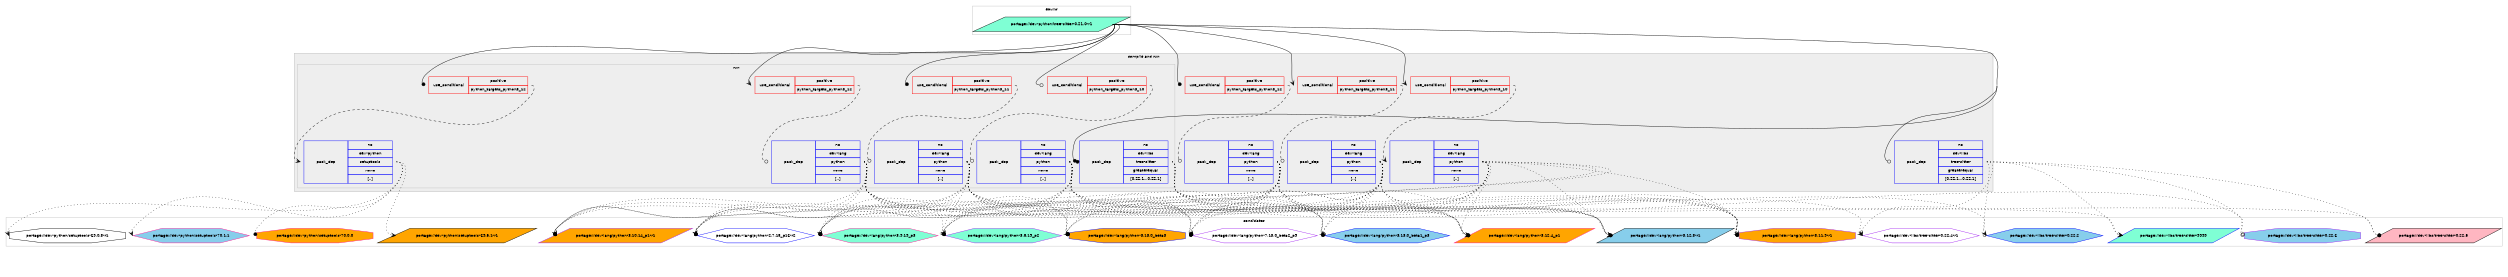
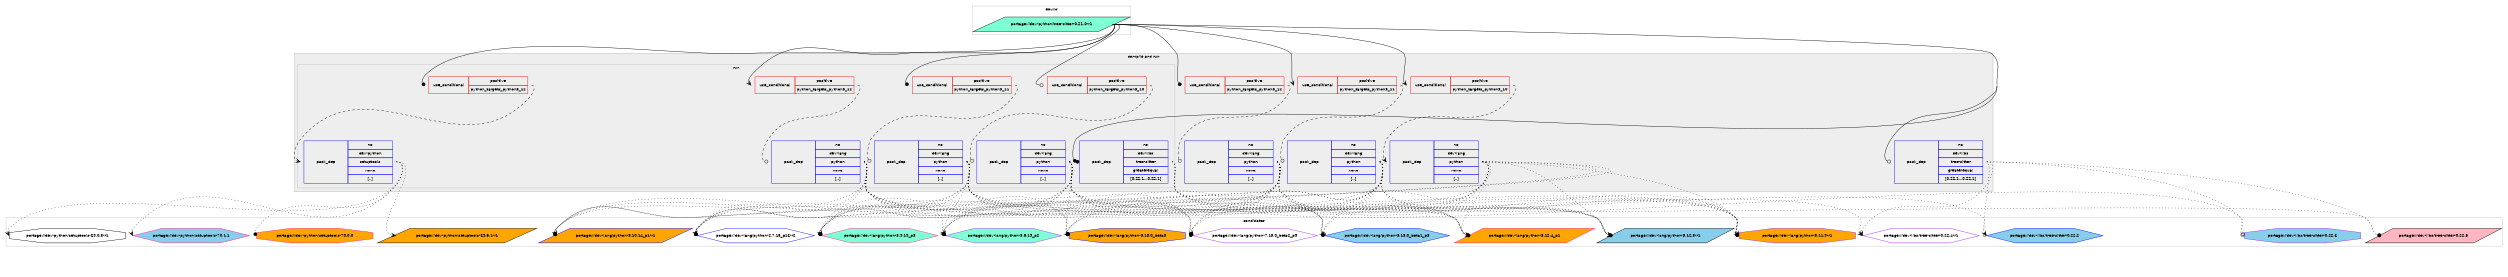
(616, 236) -> (616, 236)
(2174, 236) -> none
